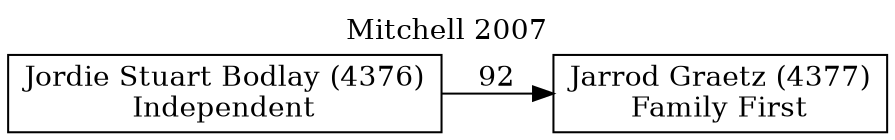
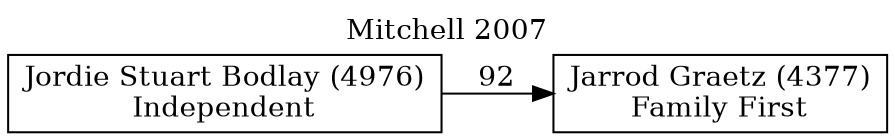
(225, 94) -> (225, 94)
